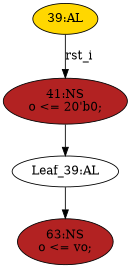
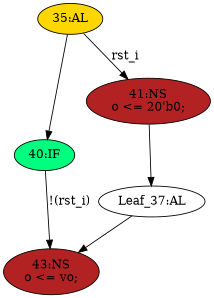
(65, 19) -> (70, 19)
none -> (45, 155)
(65, 171) -> (152, 201)
(65, 242) -> (51, 272)
